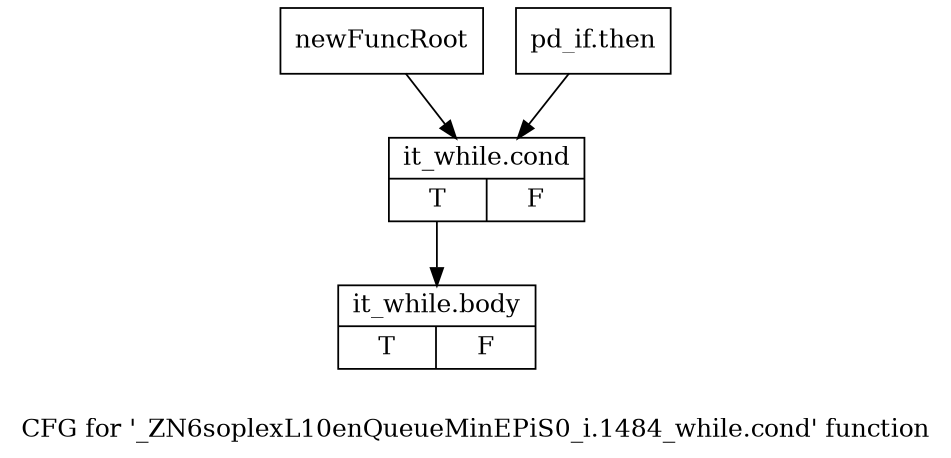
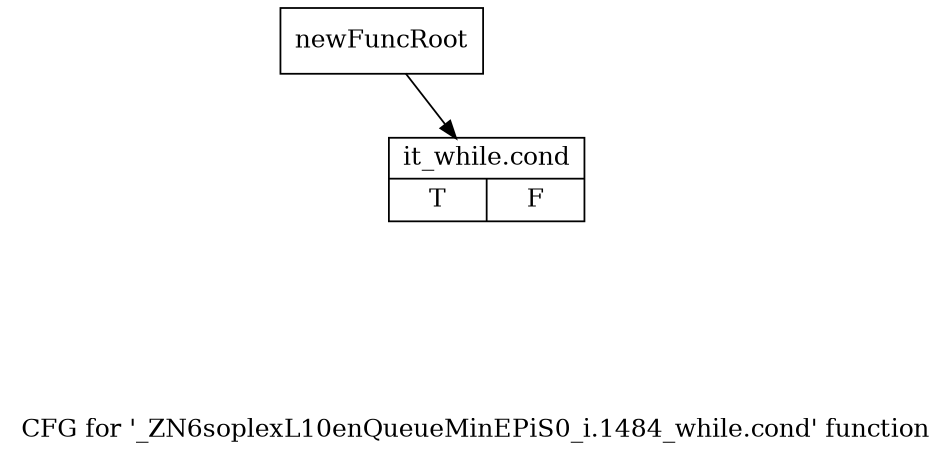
(593, 41) -> none
(437, 327) -> none
